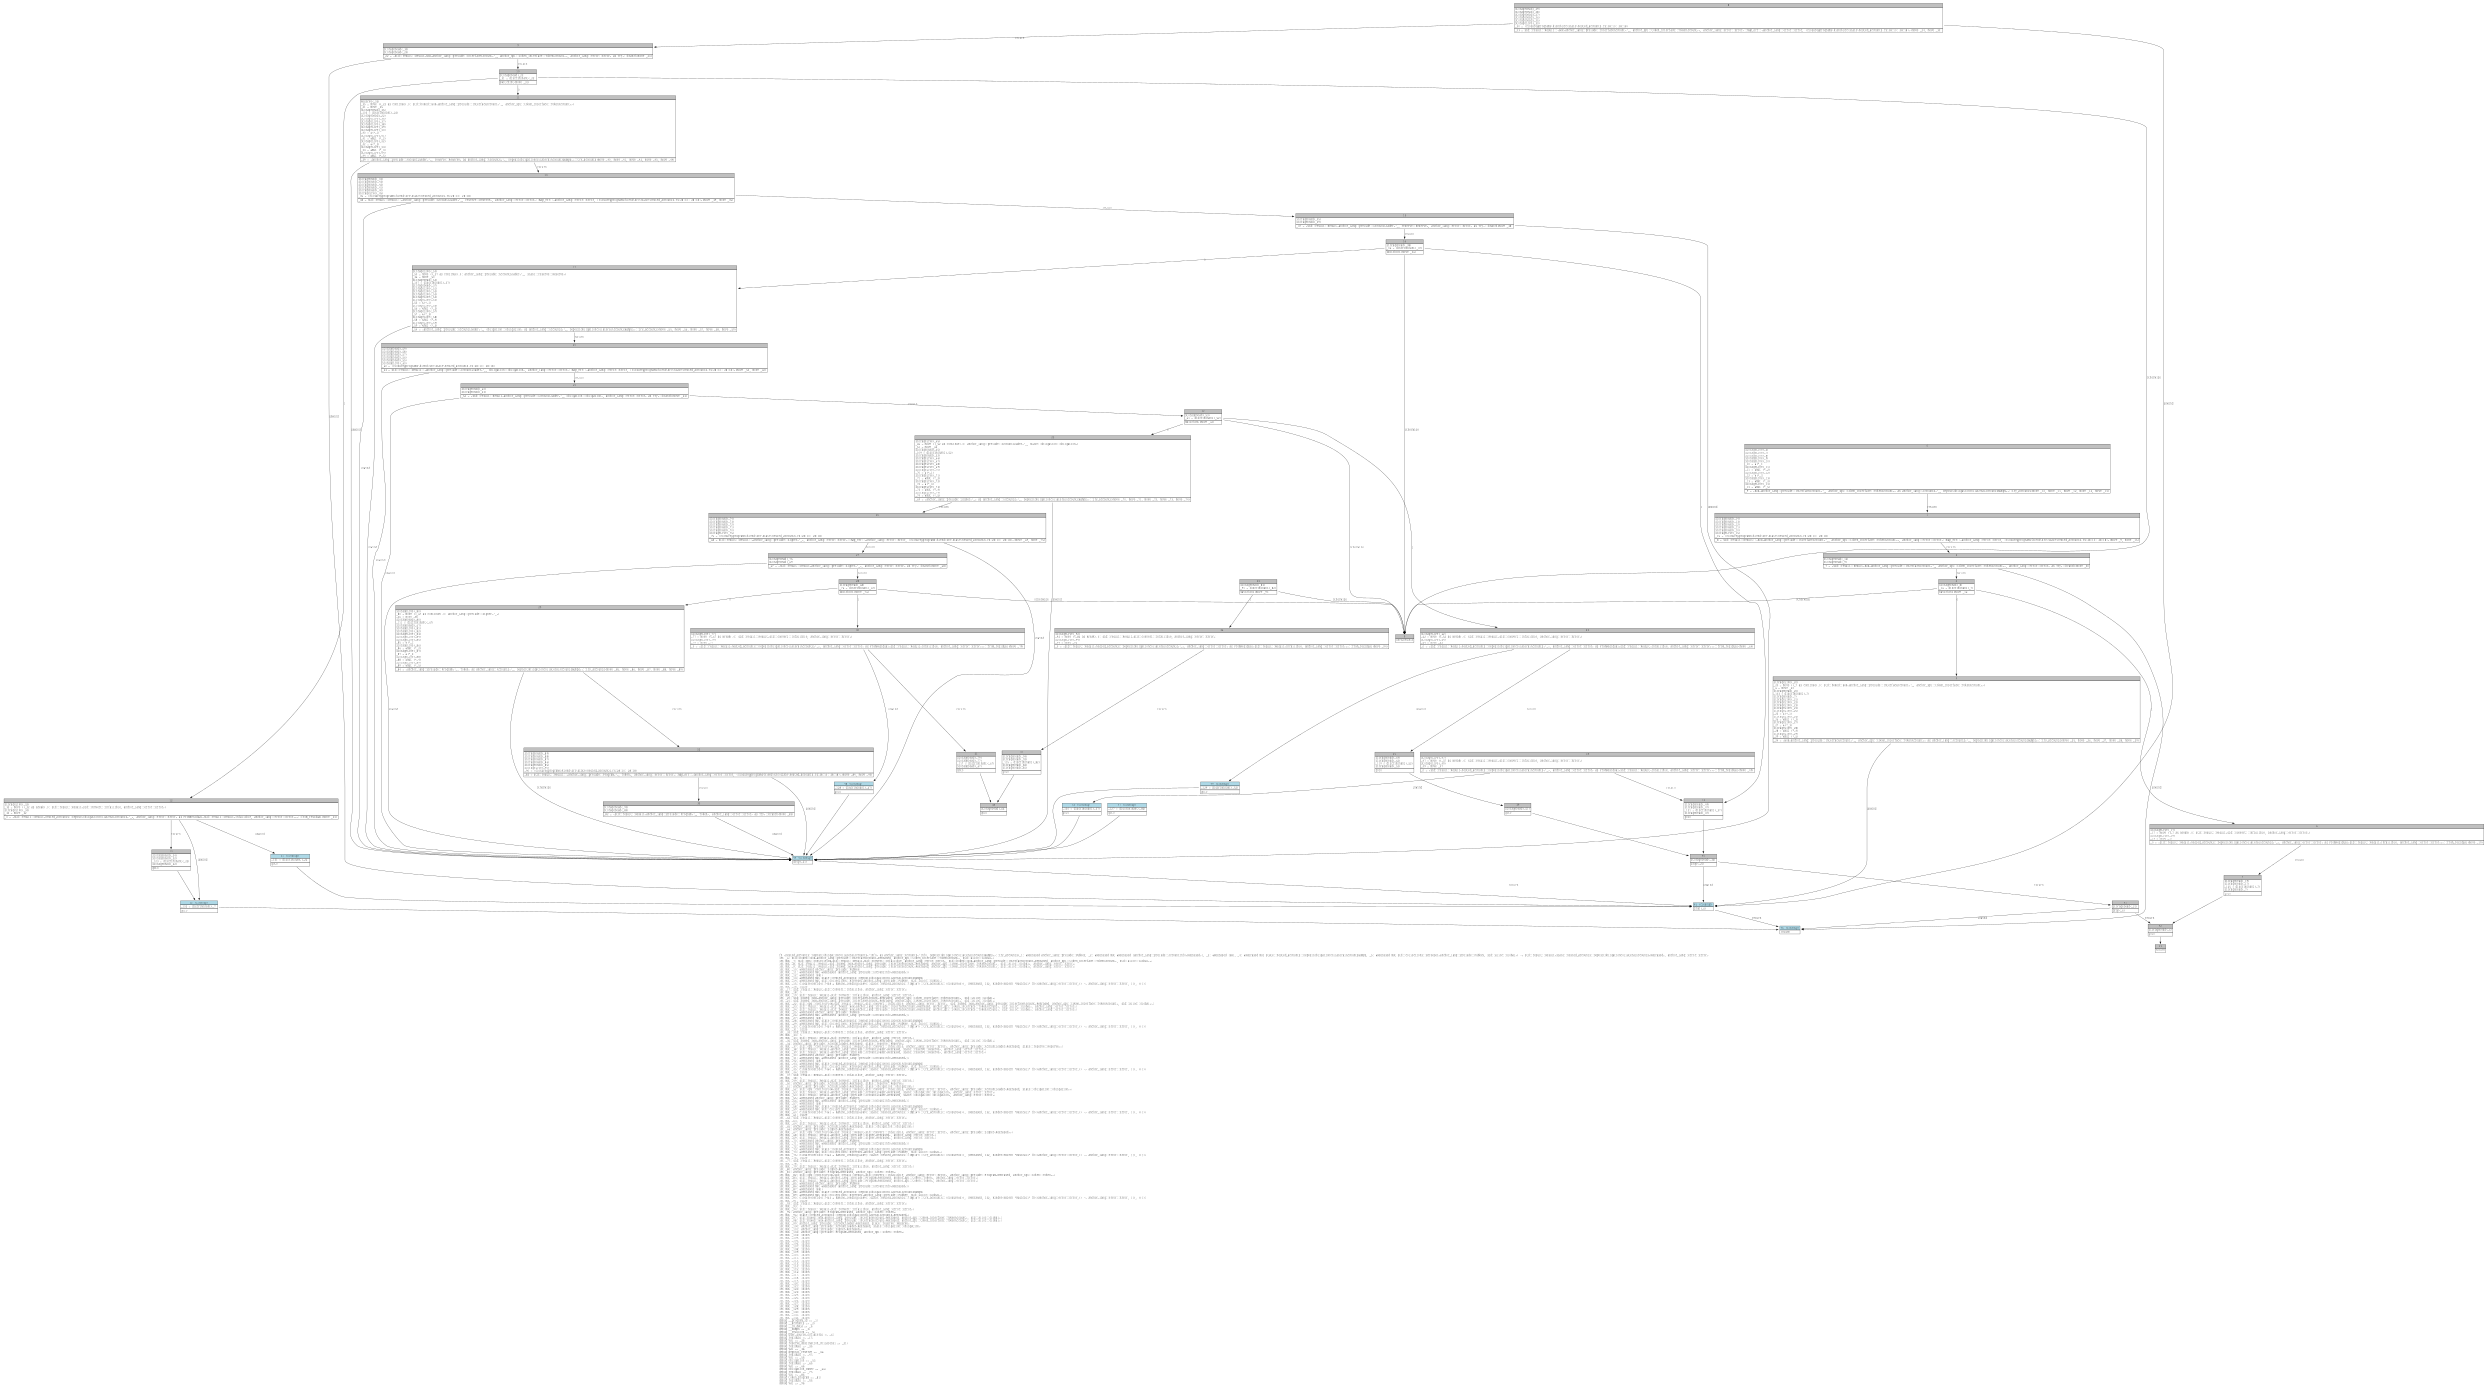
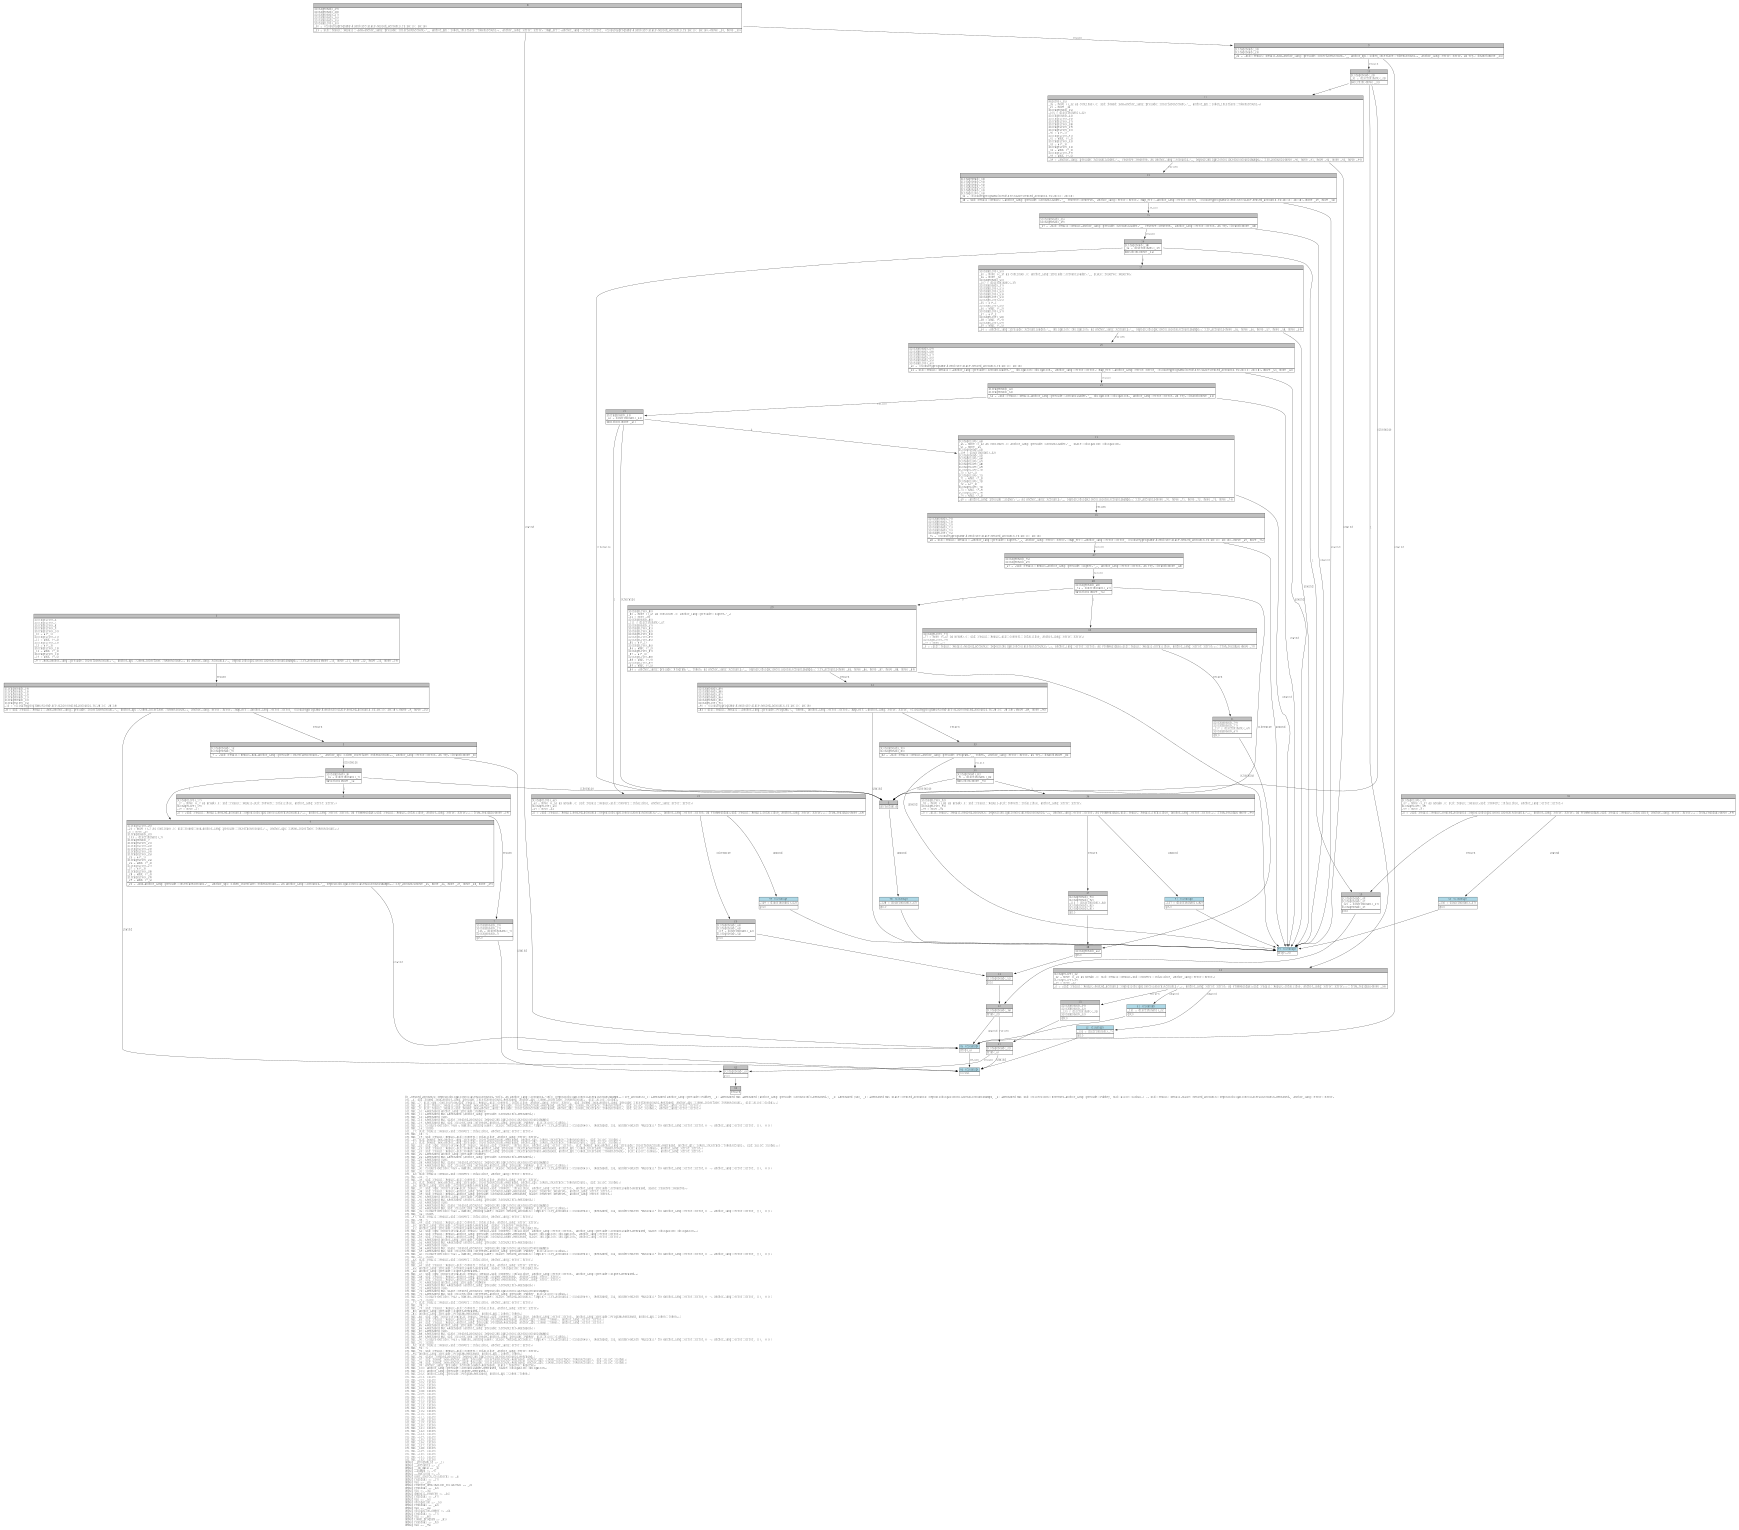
(1961, 574) -> (351, 763)
(1531, 710) -> (724, 853)
(886, 714) -> (894, 852)
(389, 721) -> none
none -> (975, 762)
none -> (1138, 855)
(1252, 883) -> none
(186, 885) -> (1037, 1031)
none -> (1045, 965)
none -> (365, 1062)
